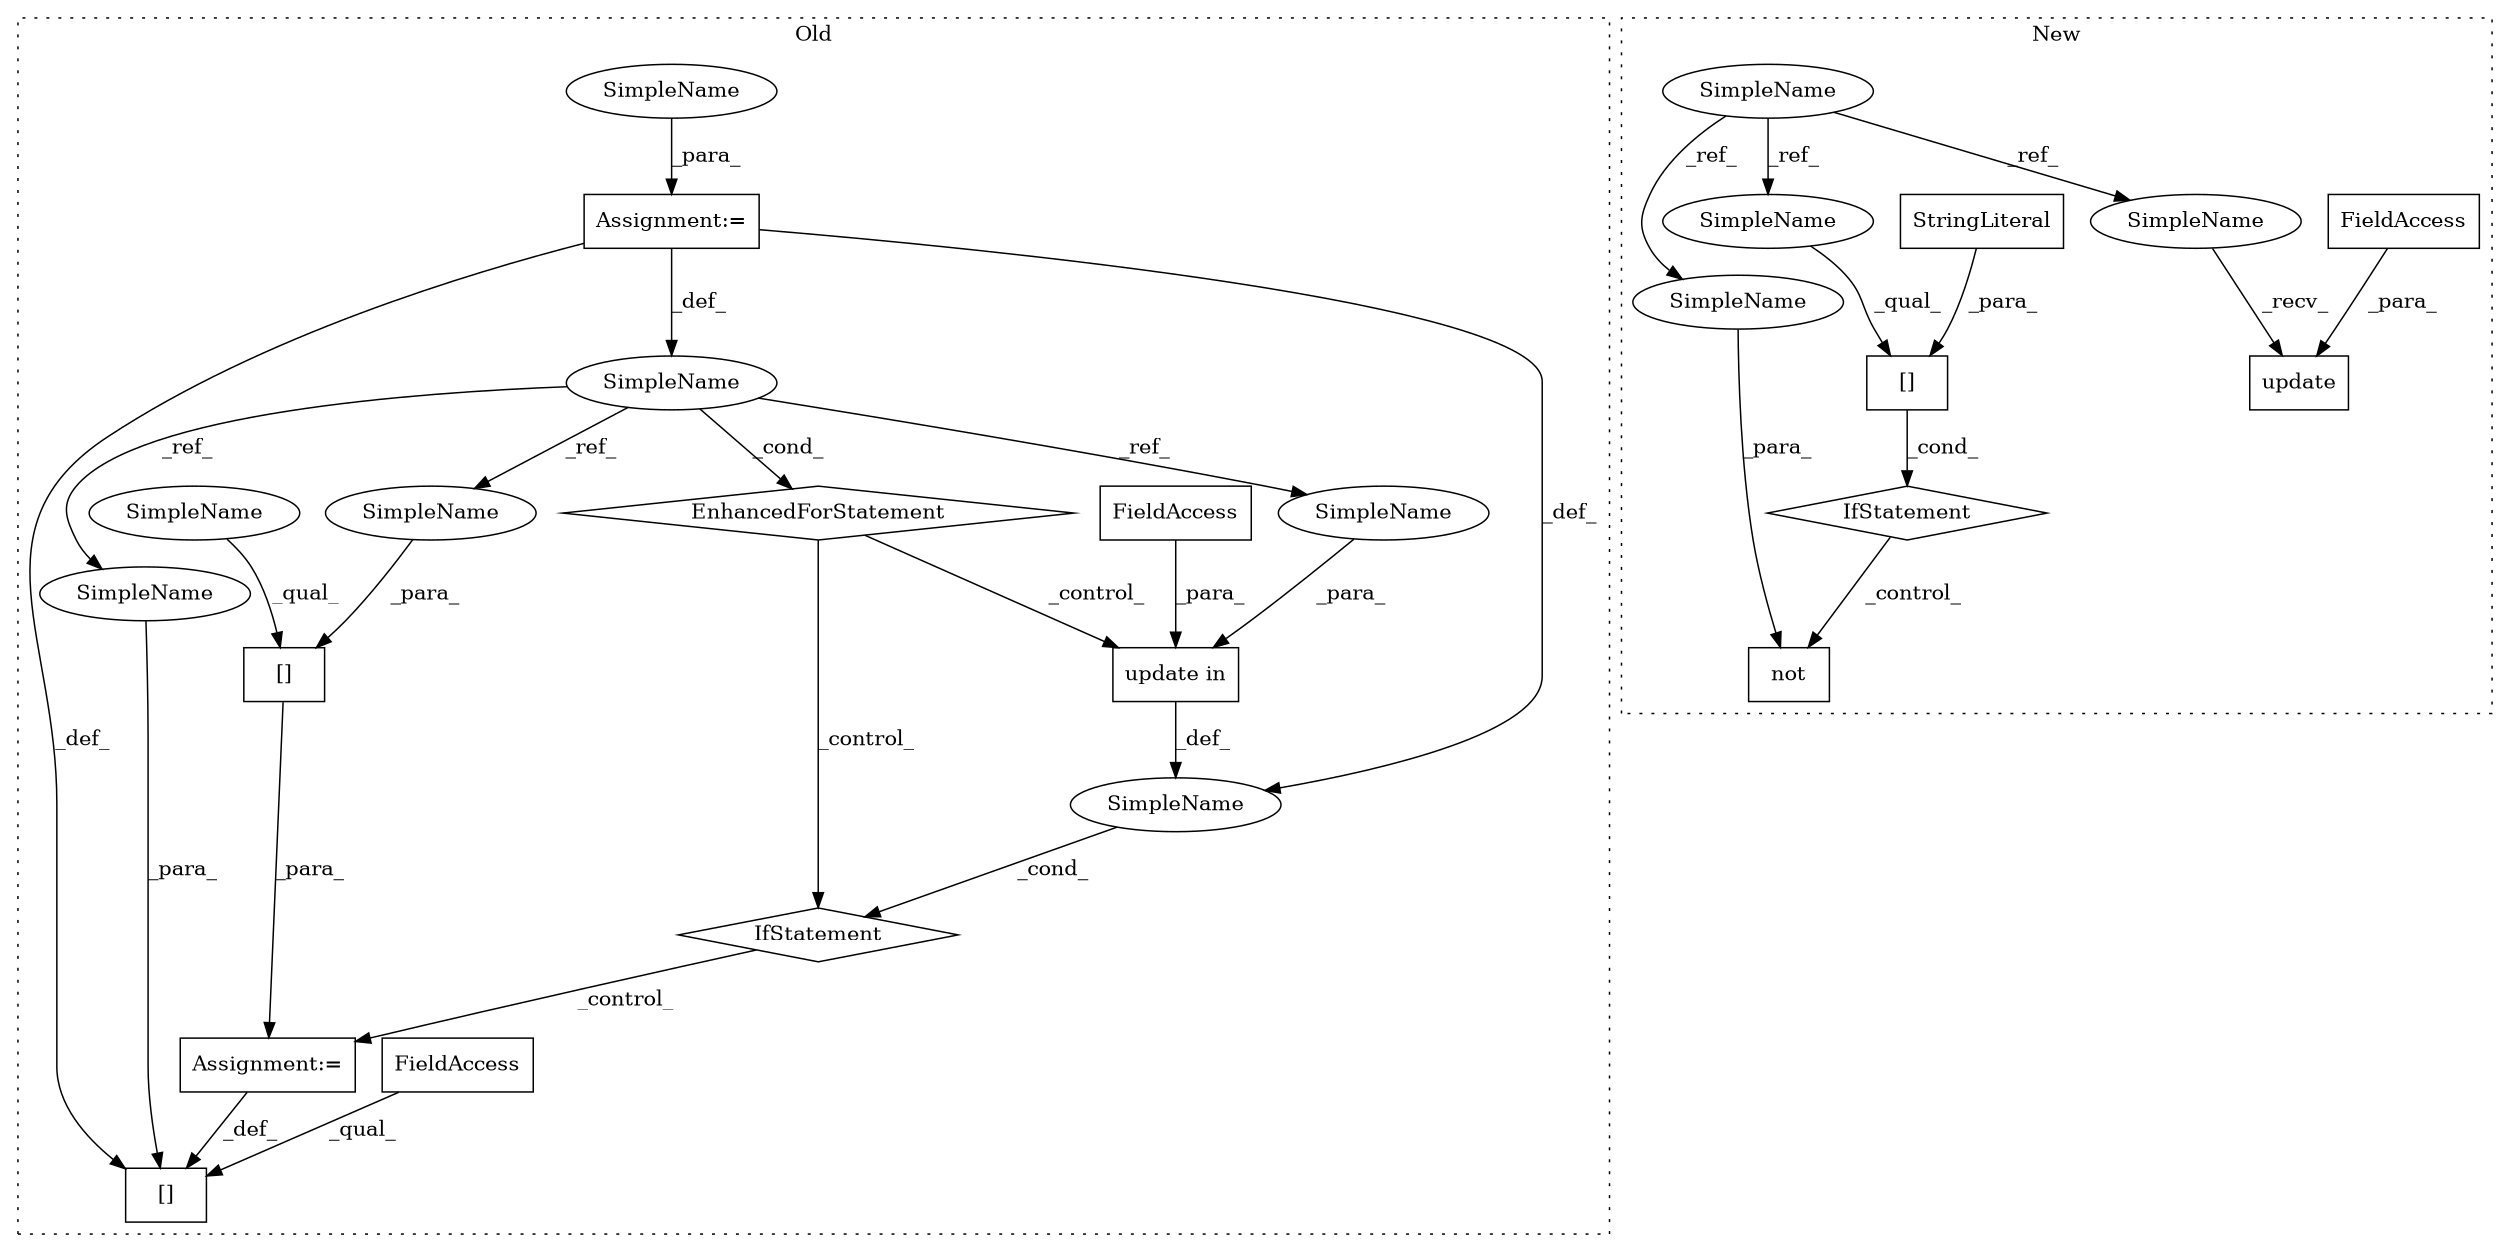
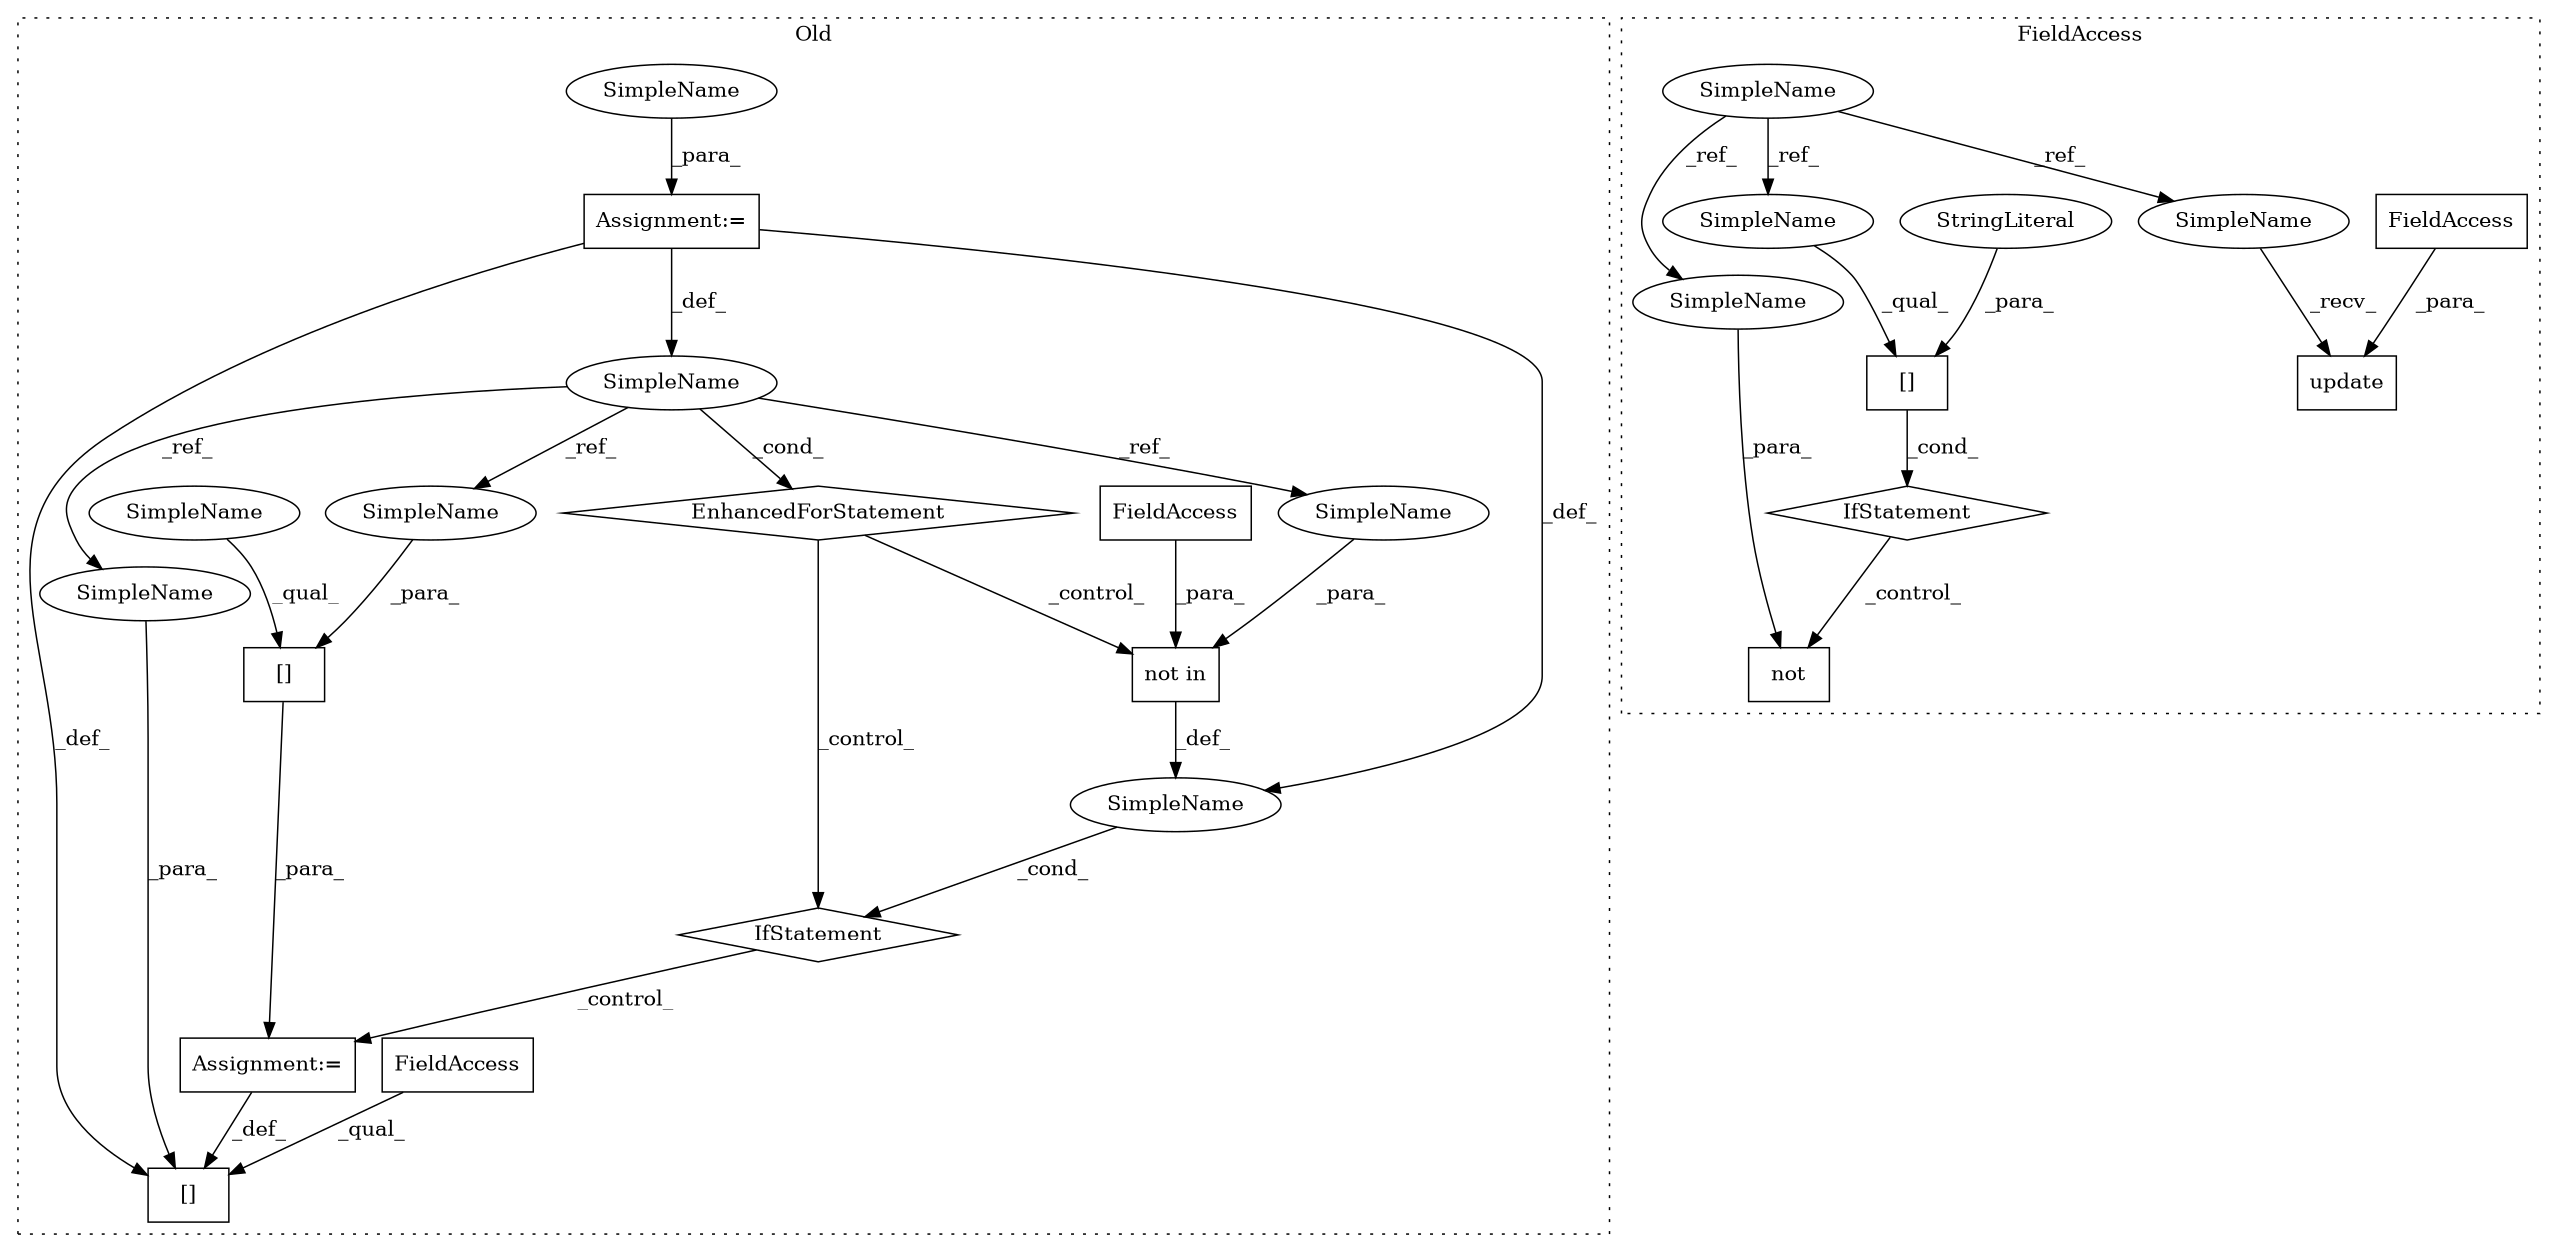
(2057, 35) -> (2081, 35)
(1982, 221) -> (2006, 221)
(1176, 675) -> (1176, 675)
